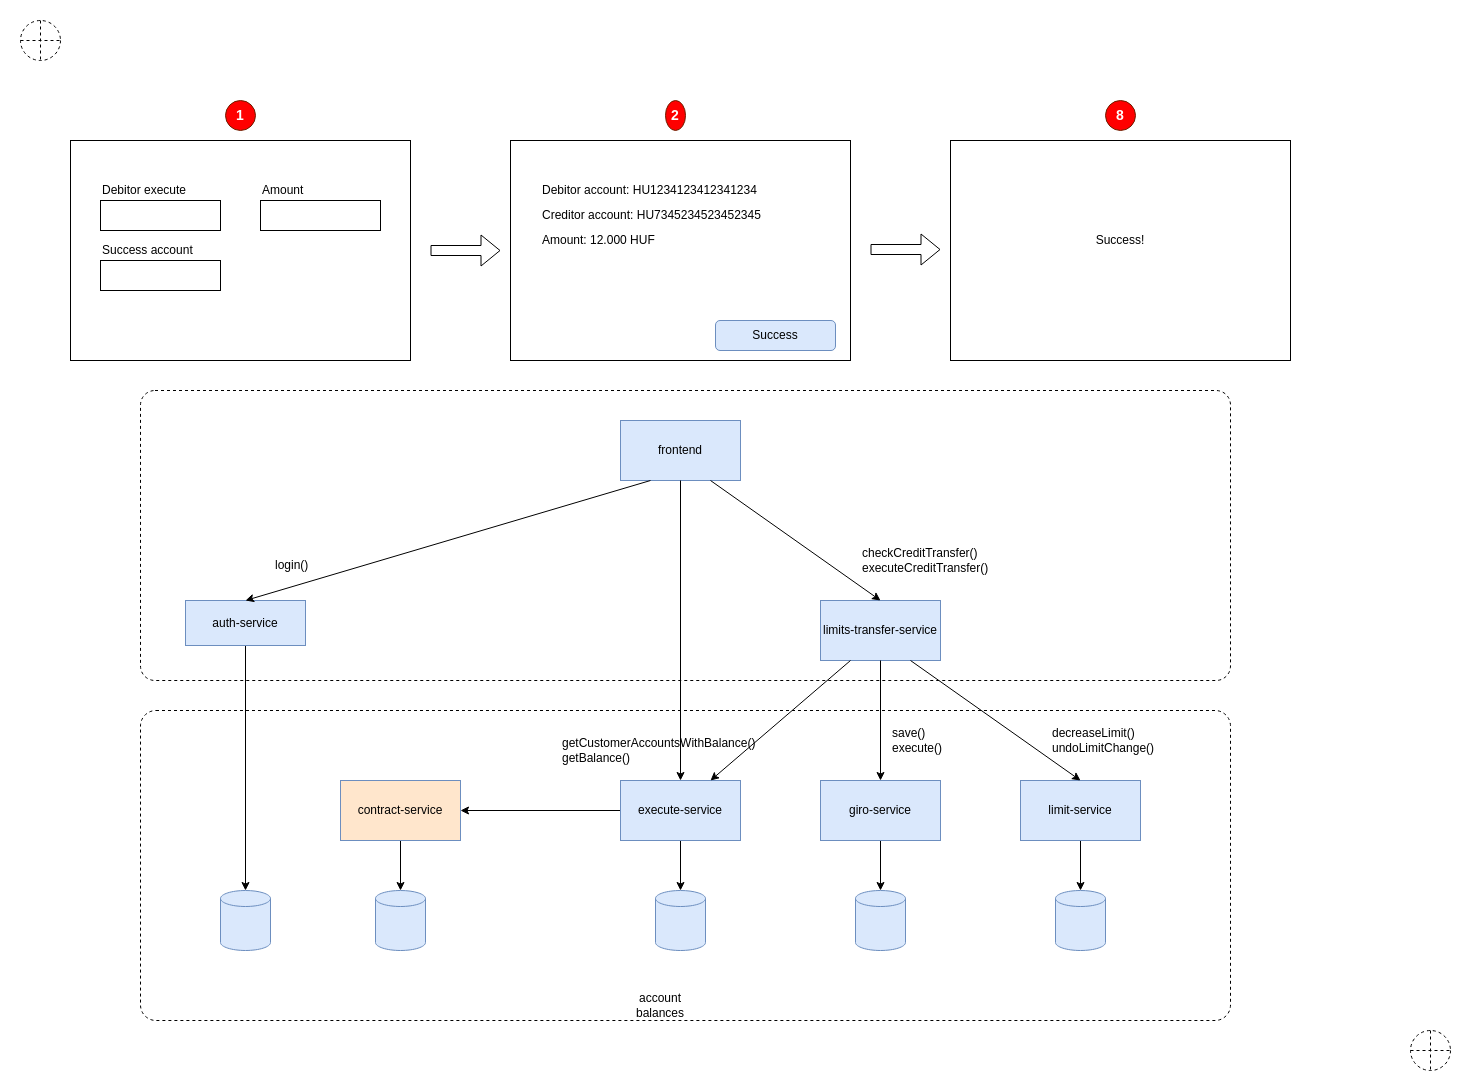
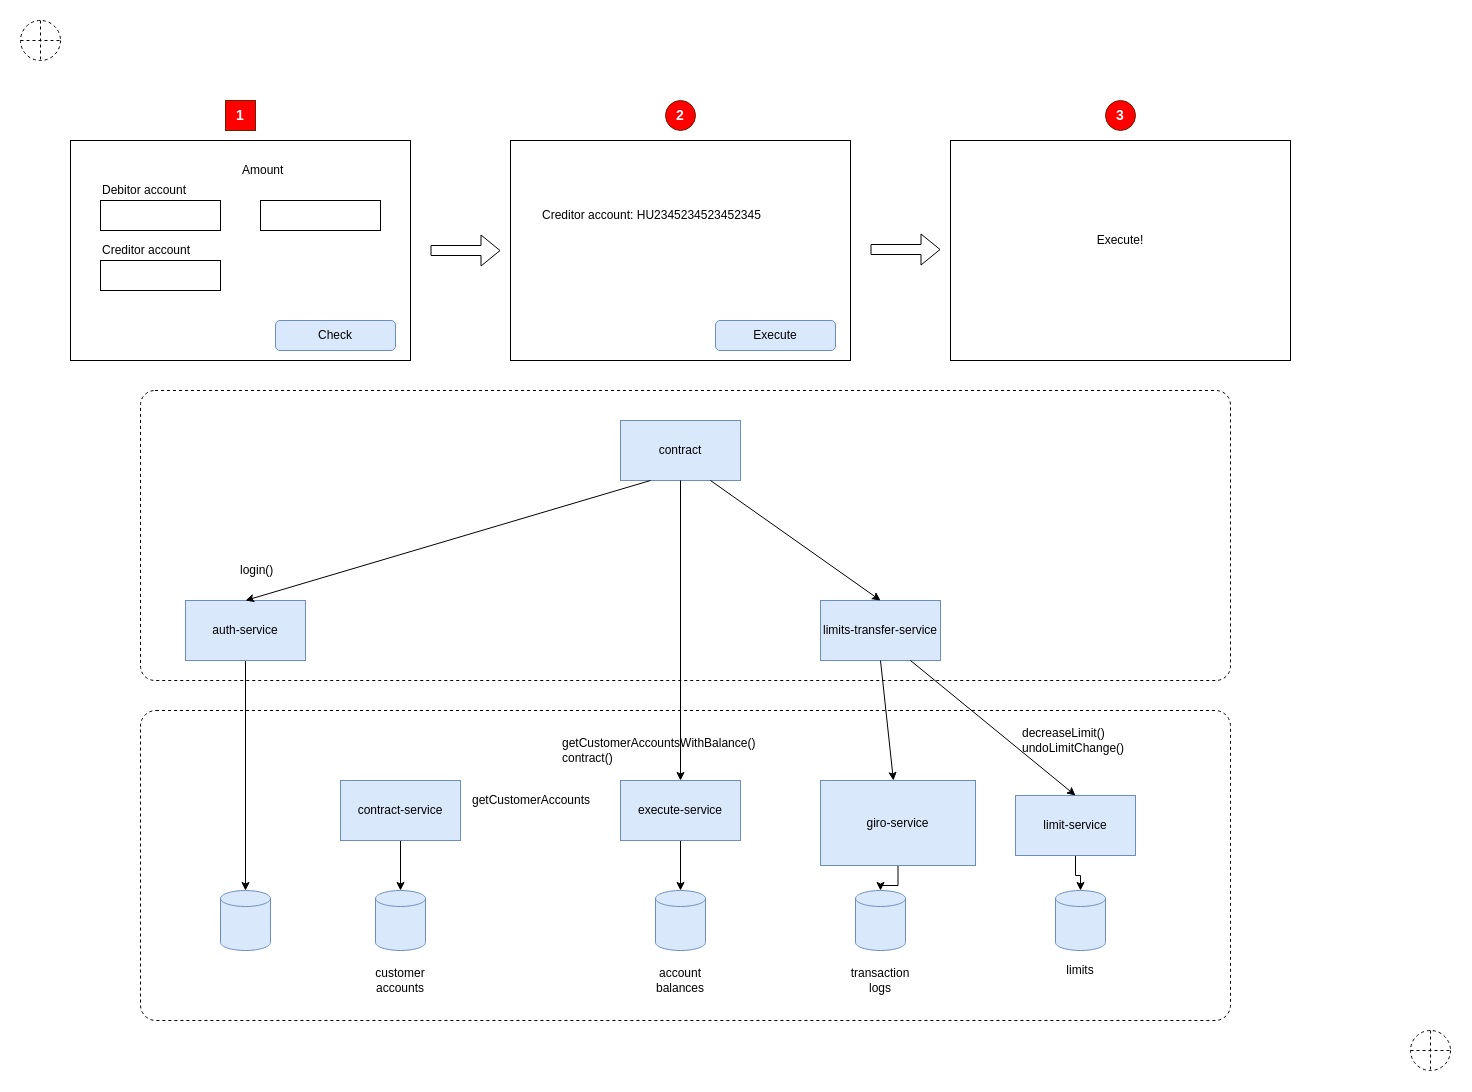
(241, 116) -> (241, 116)
(676, 116) -> (681, 116)
(1121, 116) -> (1121, 116)
(150, 191) -> (150, 191)
(316, 191) -> (296, 171)
(666, 191) -> none
(657, 216) -> (657, 216)
(611, 241) -> none
(1121, 241) -> (1121, 241)
(151, 251) -> (153, 251)
none -> (336, 336)
(776, 336) -> (776, 336)
(681, 451) -> (681, 451)
(941, 561) -> none
(306, 566) -> (271, 571)
(246, 623) -> (246, 631)
(783, 718) -> none
(926, 741) -> none
(1111, 741) -> (1081, 741)
(667, 751) -> (667, 751)
none -> (541, 801)
(401, 811) -> (401, 811)
(544, 811) -> none
(881, 811) -> (898, 823)
(1081, 811) -> (1076, 826)
none -> (1081, 971)
none -> (401, 981)
none -> (881, 981)
(661, 1006) -> (681, 981)
